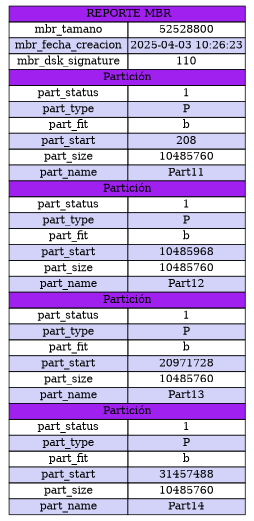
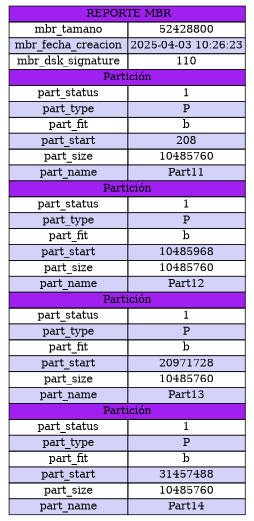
(187, 30) -> (187, 30)
